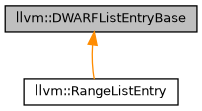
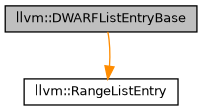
(92, 62) -> (110, 49)
